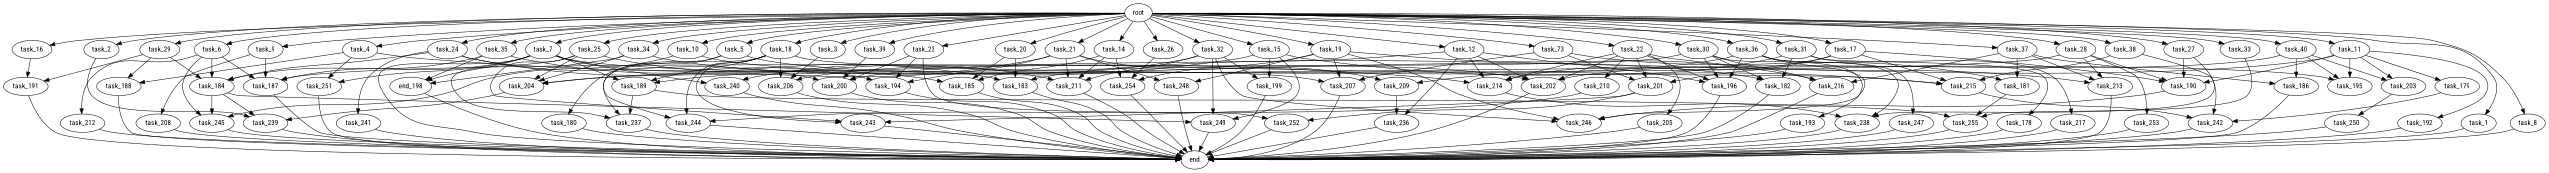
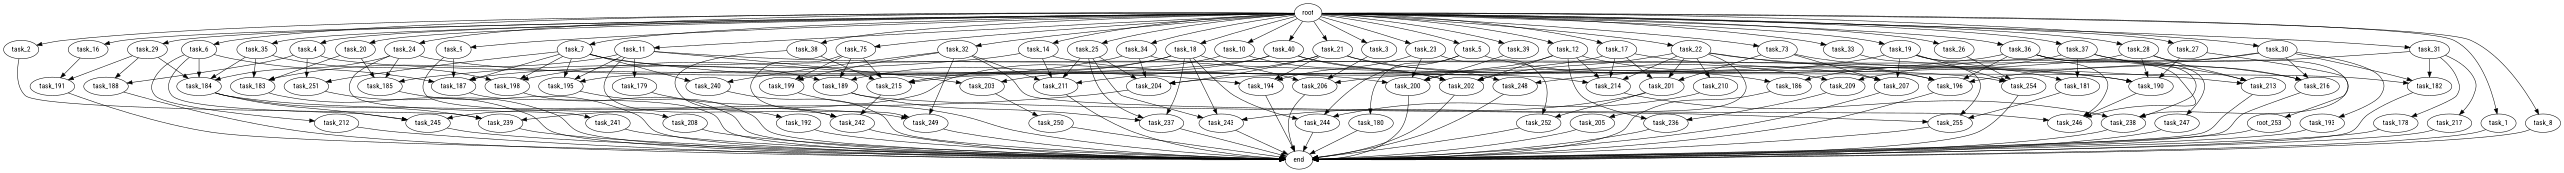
(1269, 50) -> (856, 50)
(411, 86) -> (507, 86)
(2146, 123) -> (2269, 123)
(564, 141) -> (783, 135)
